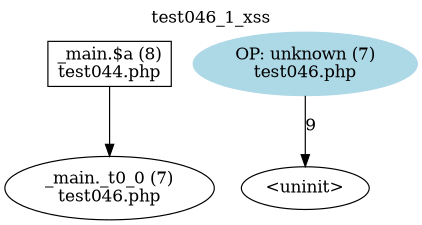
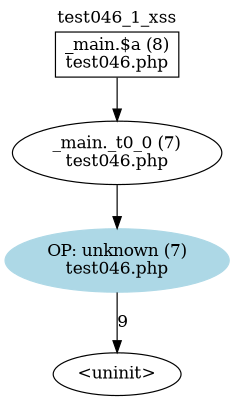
(110, 64) -> (117, 55)
none -> (117, 201)
